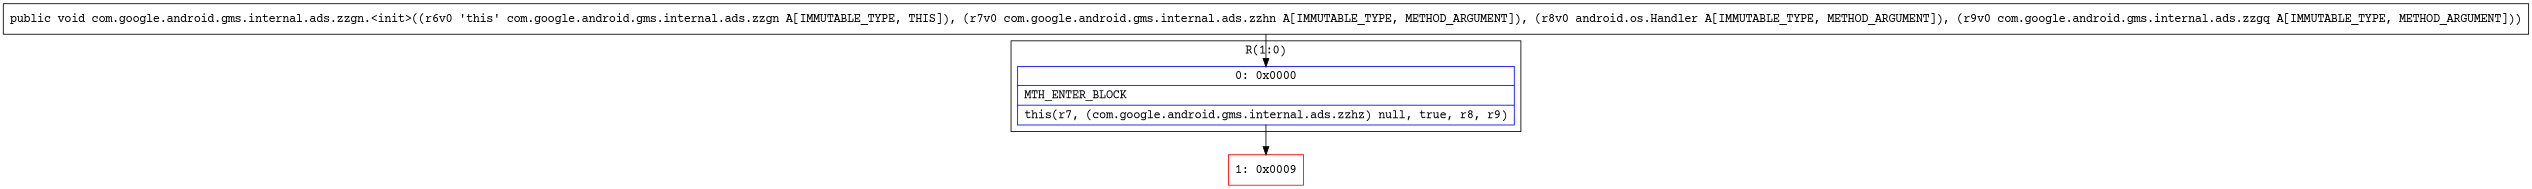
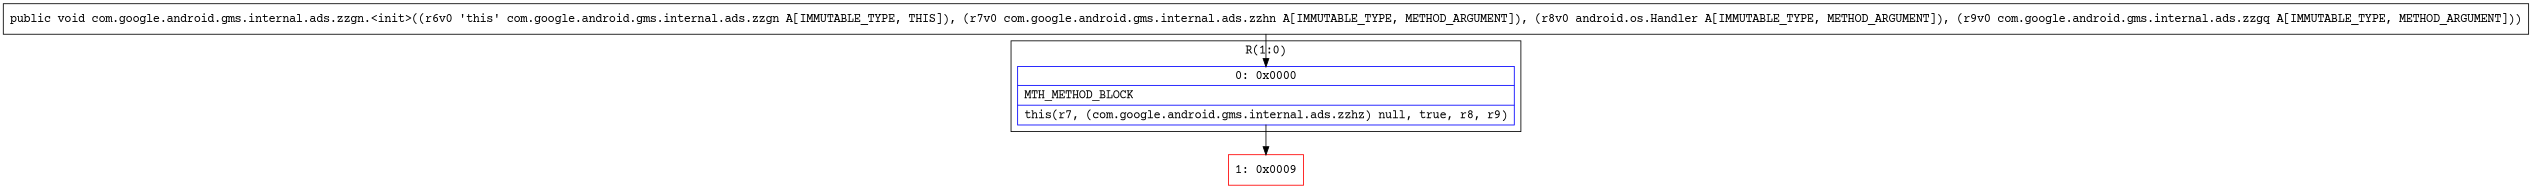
(1075, 95) -> (1079, 95)
